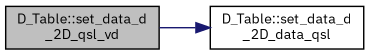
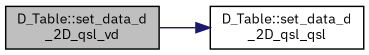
(287, 28) -> (287, 28)
